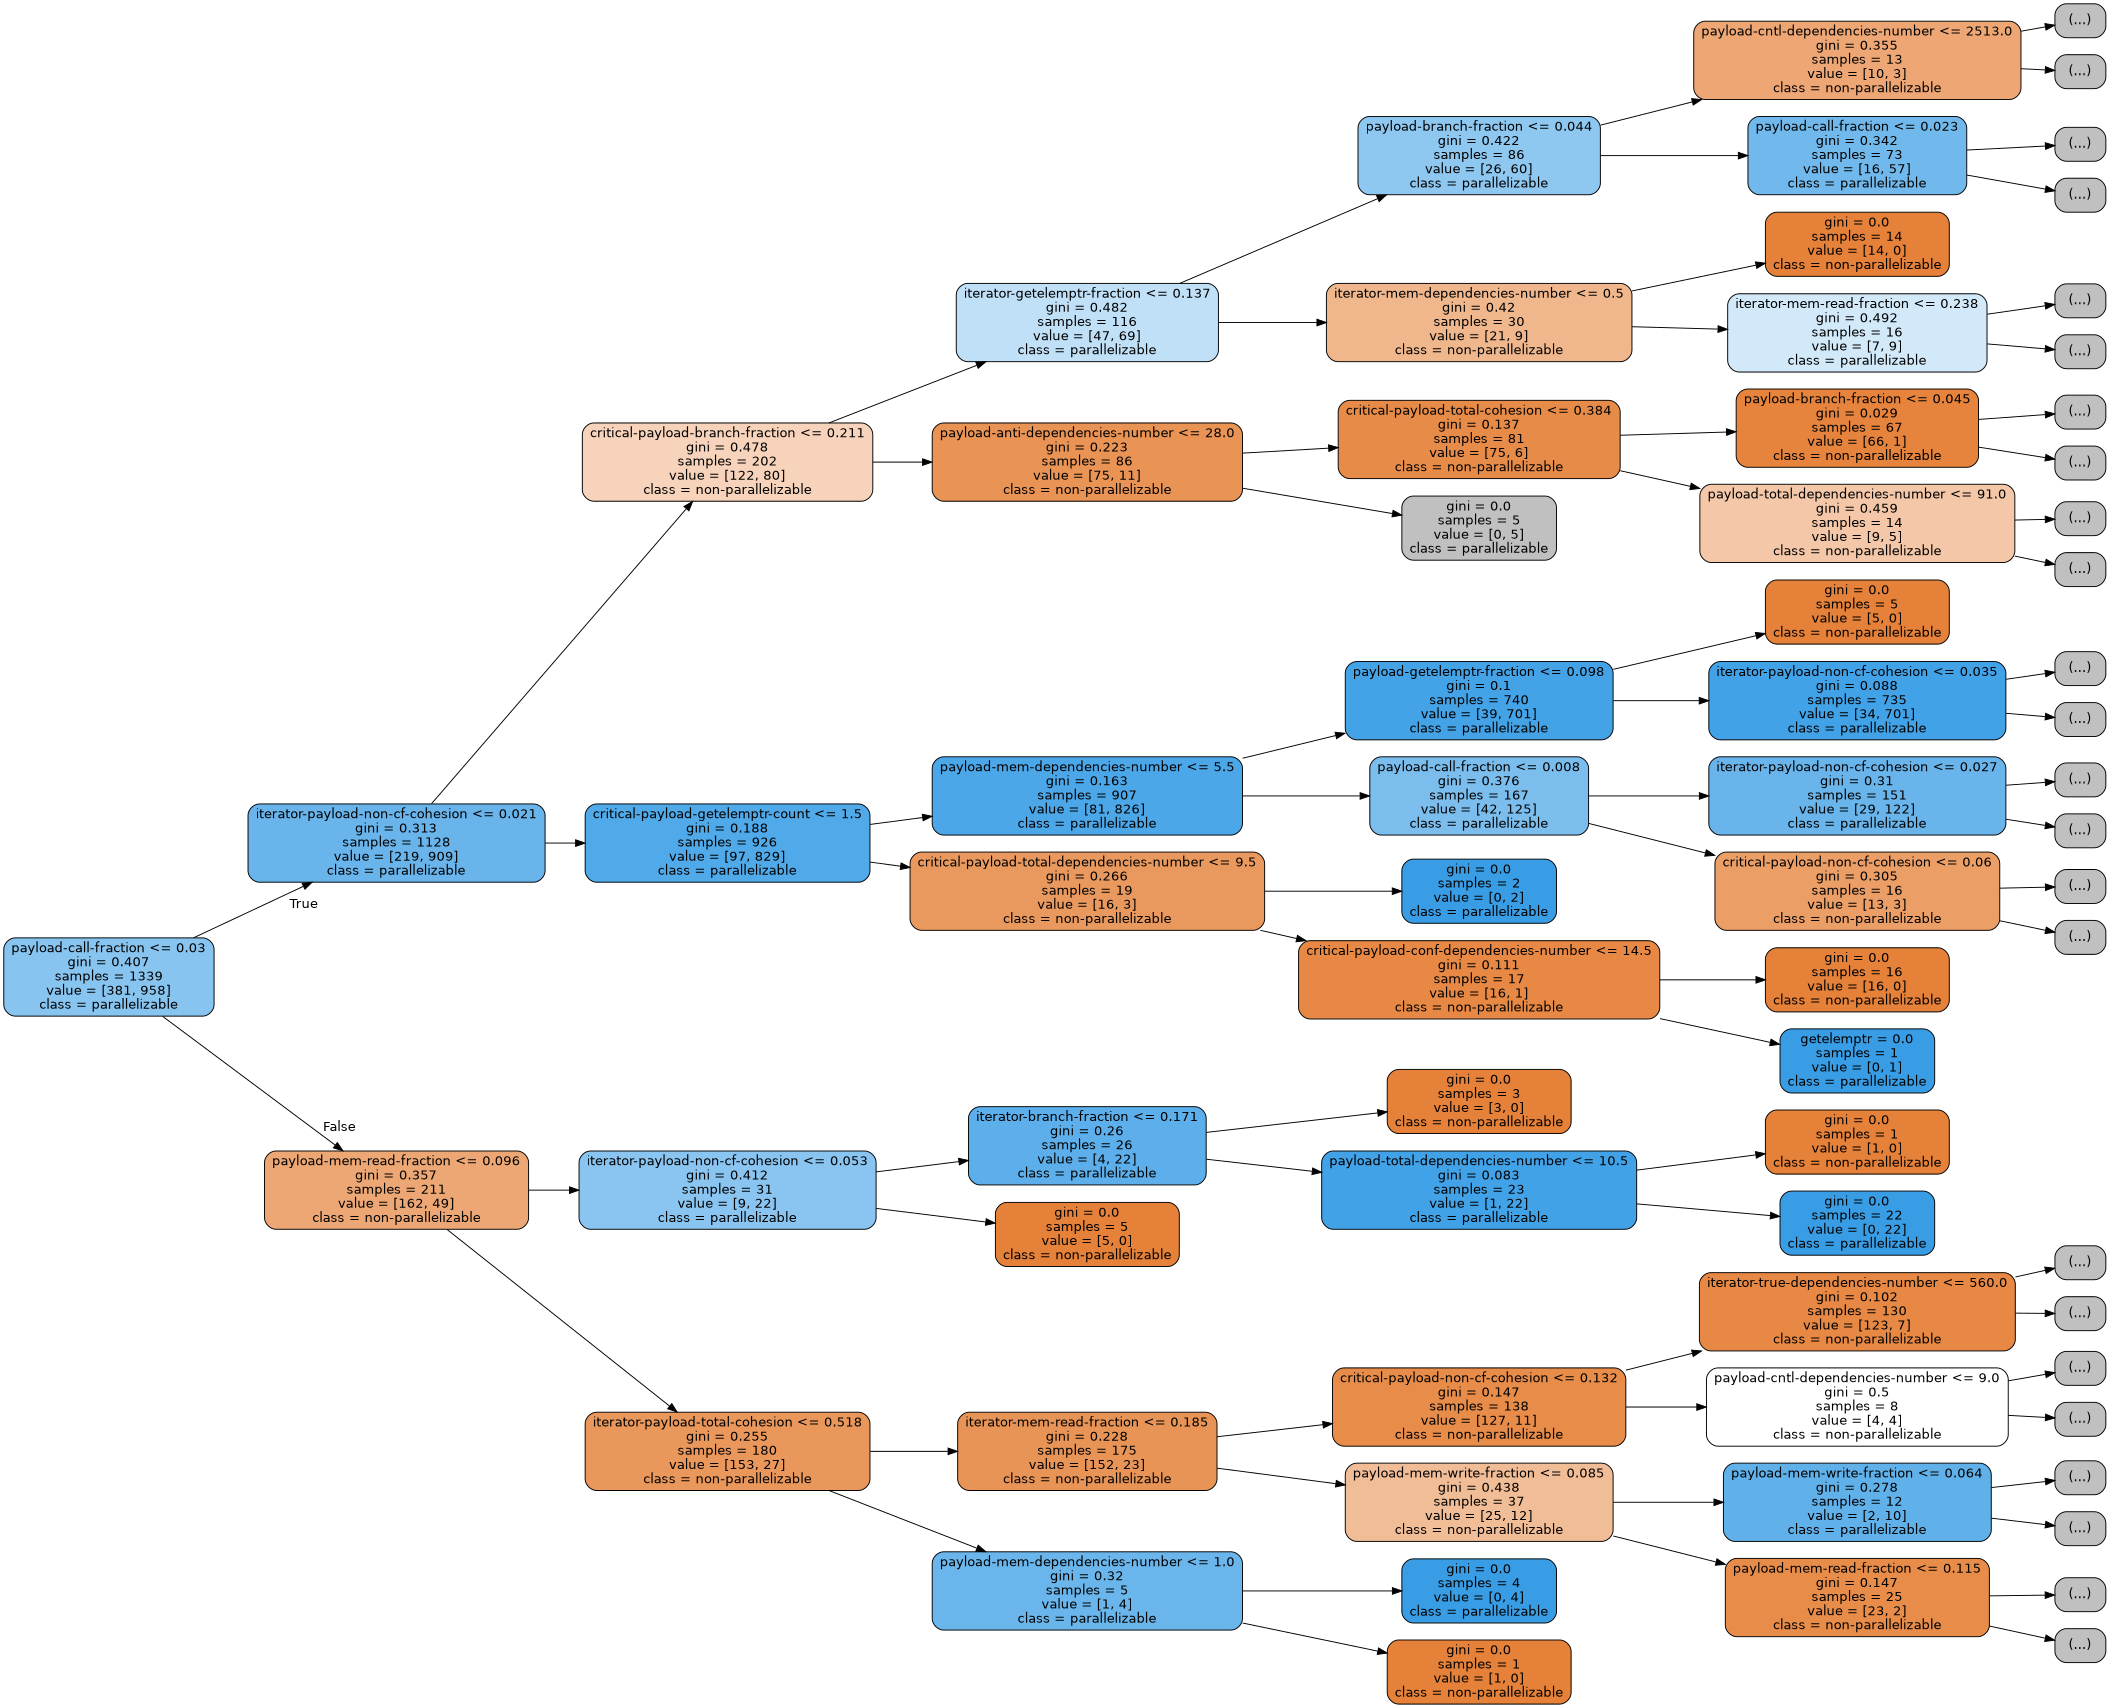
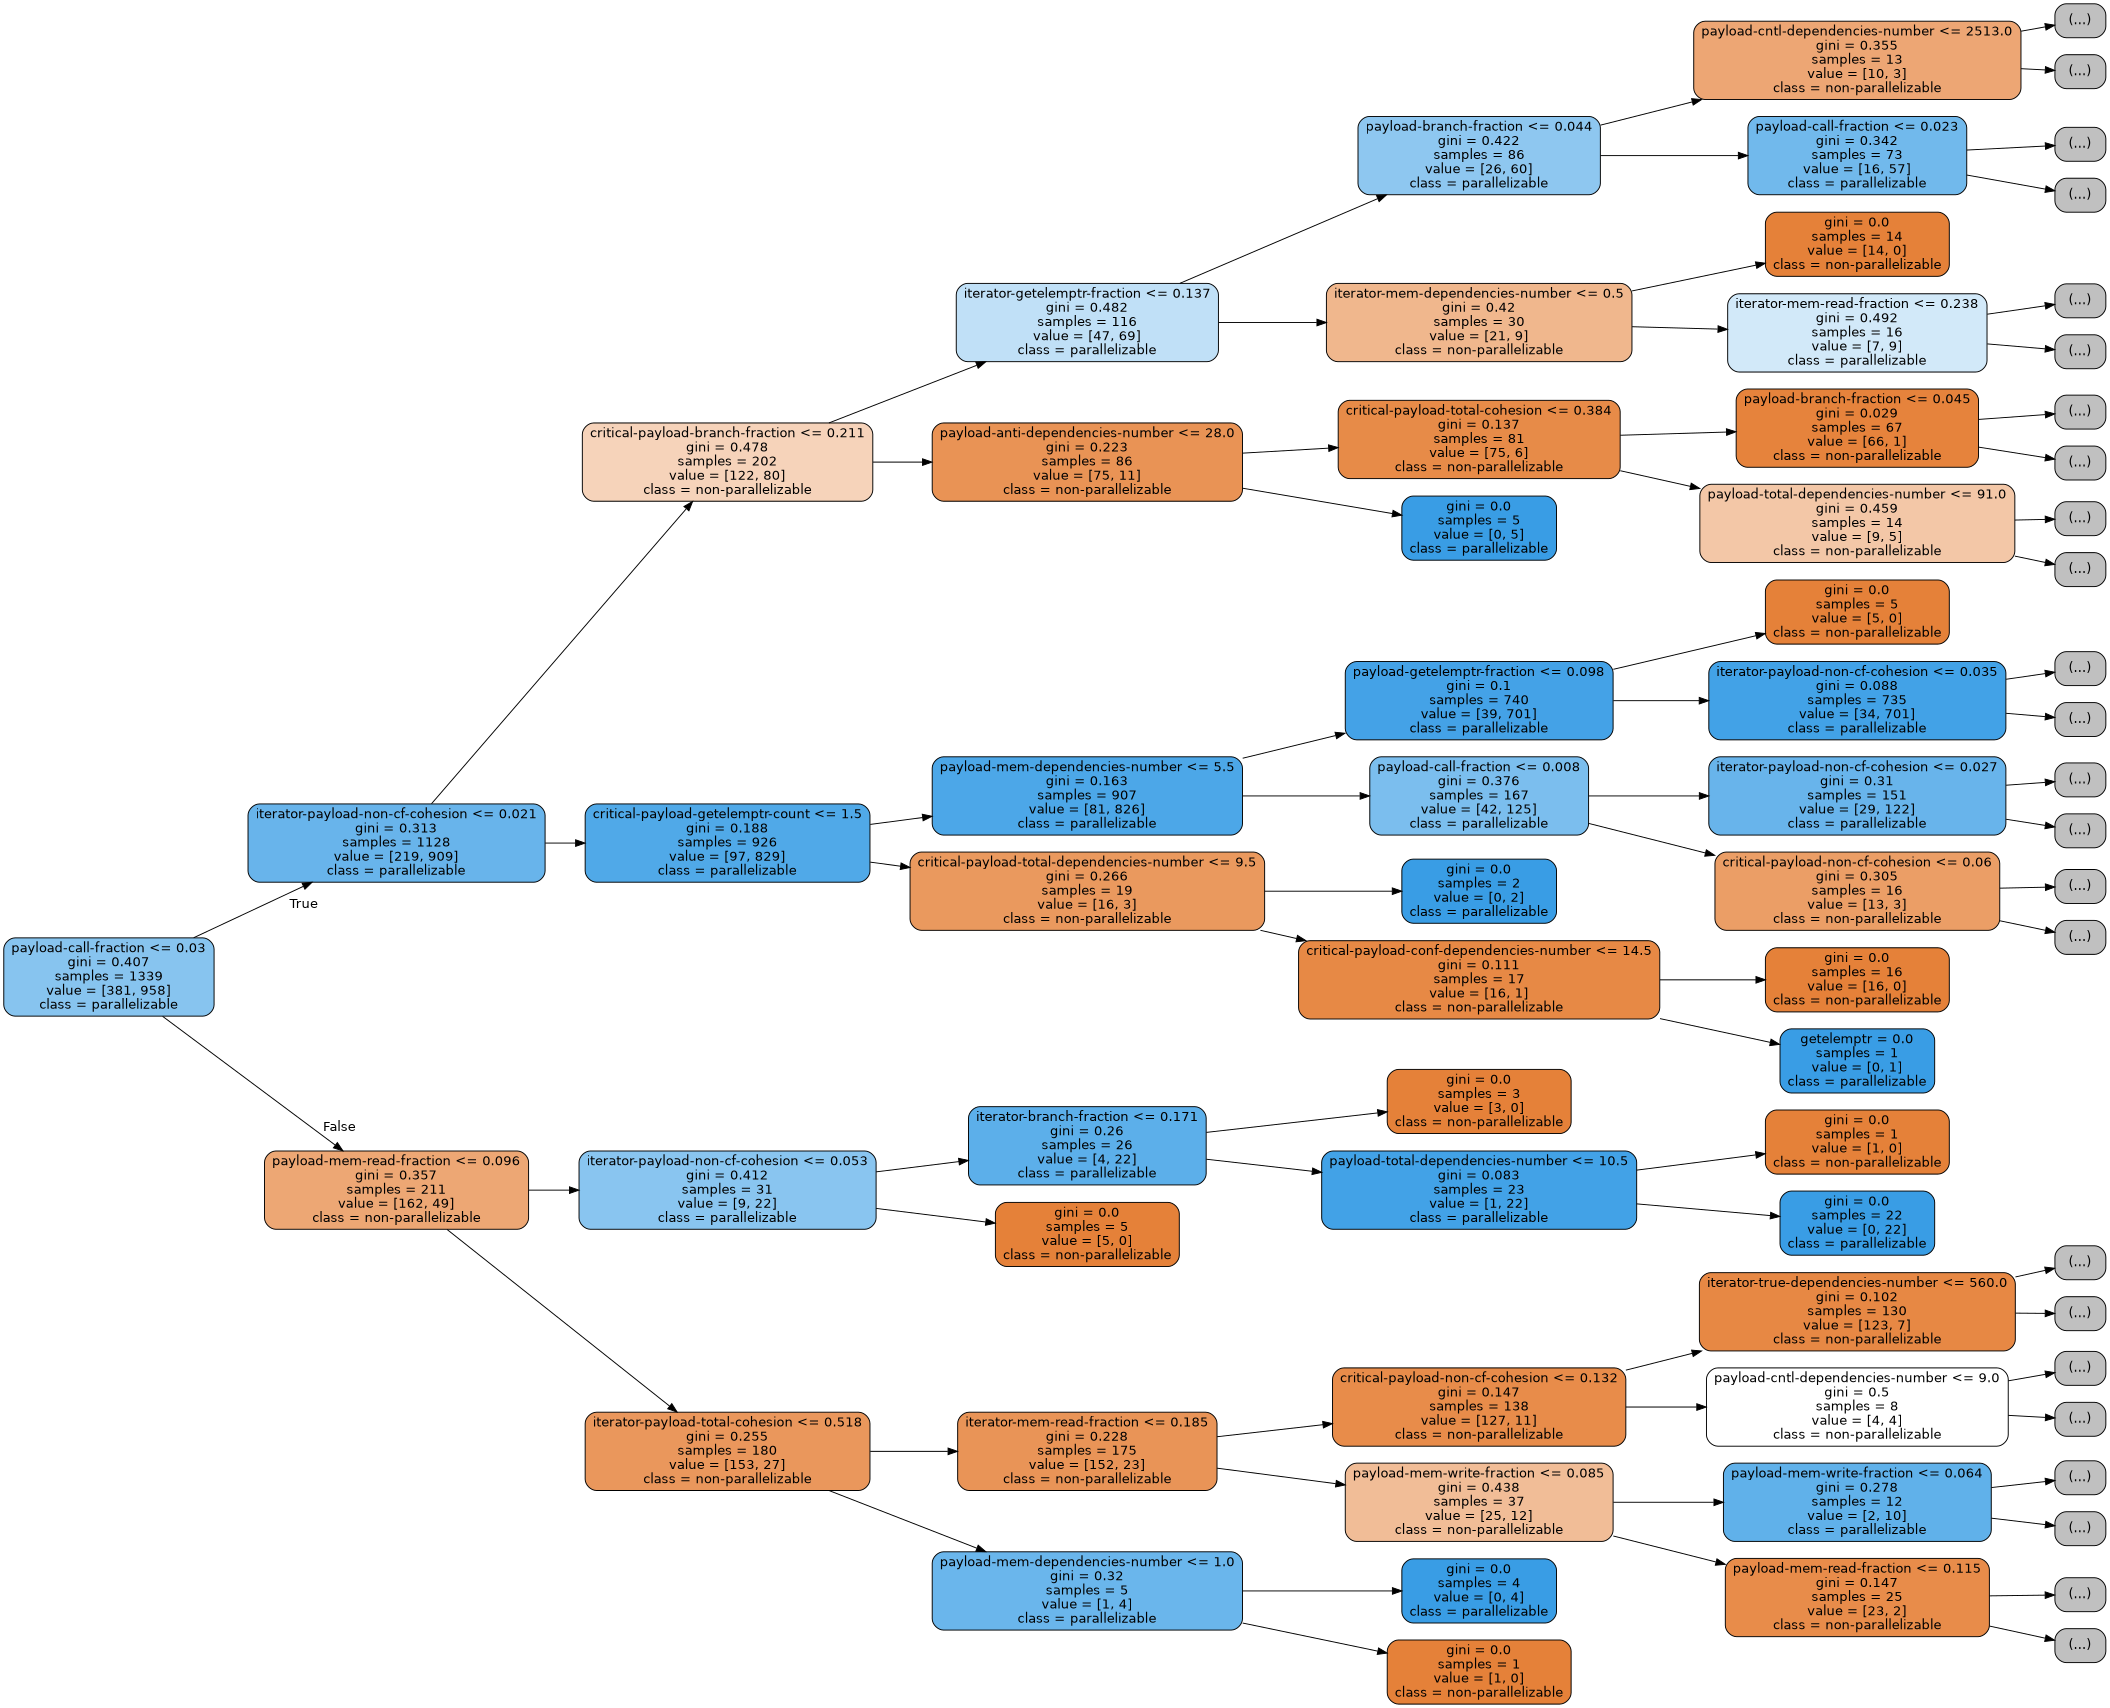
(1479, 528) -> (1479, 528)
